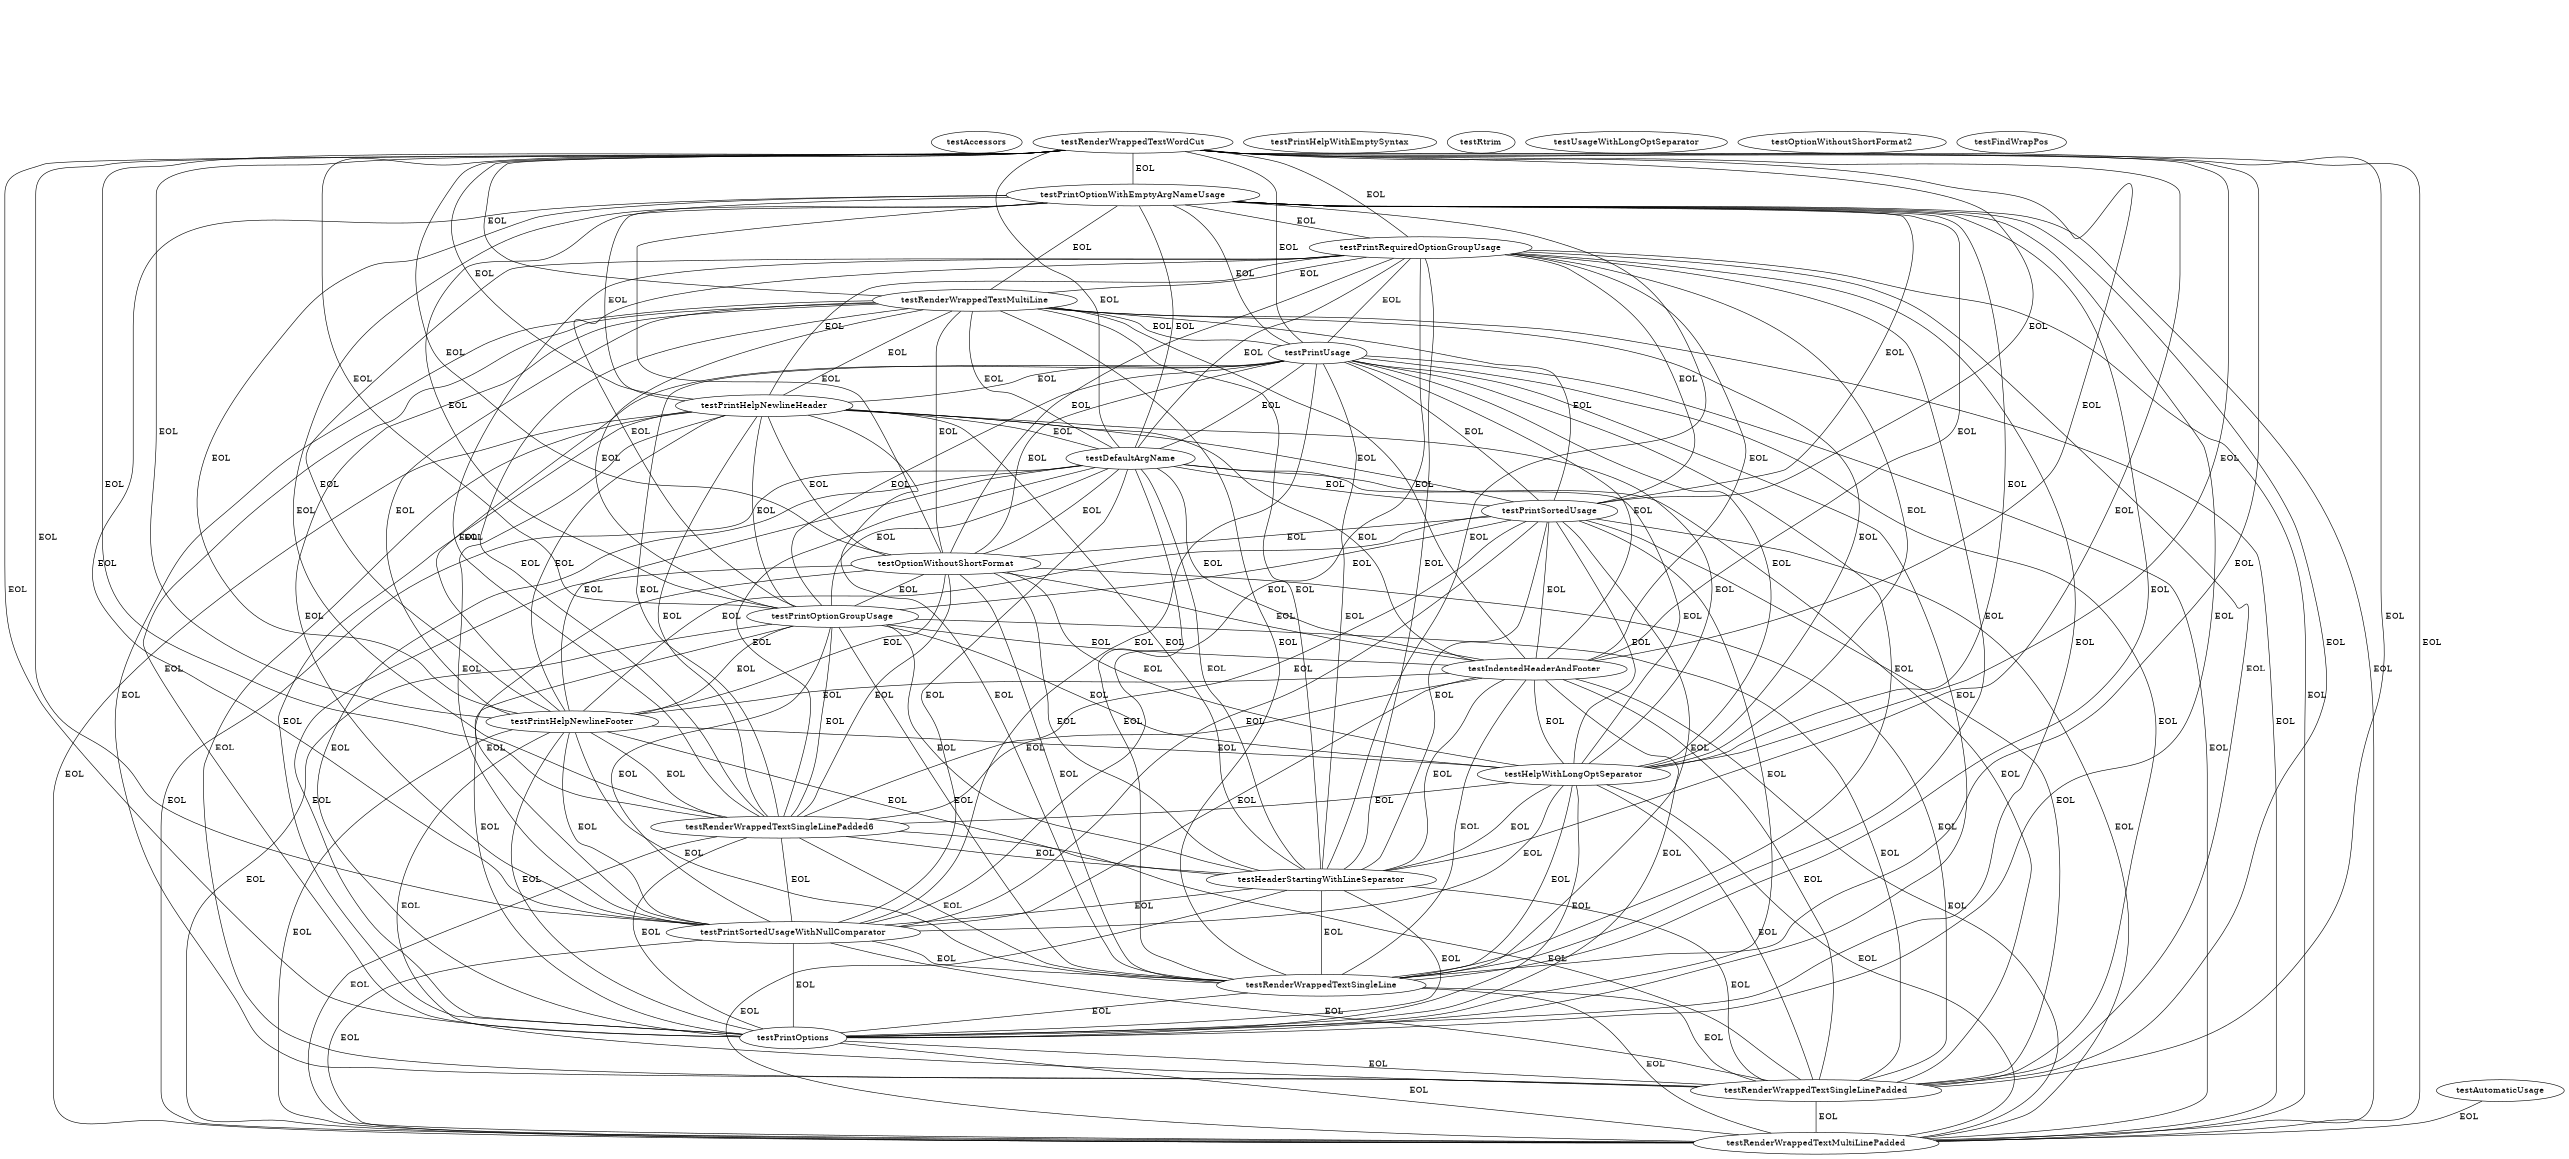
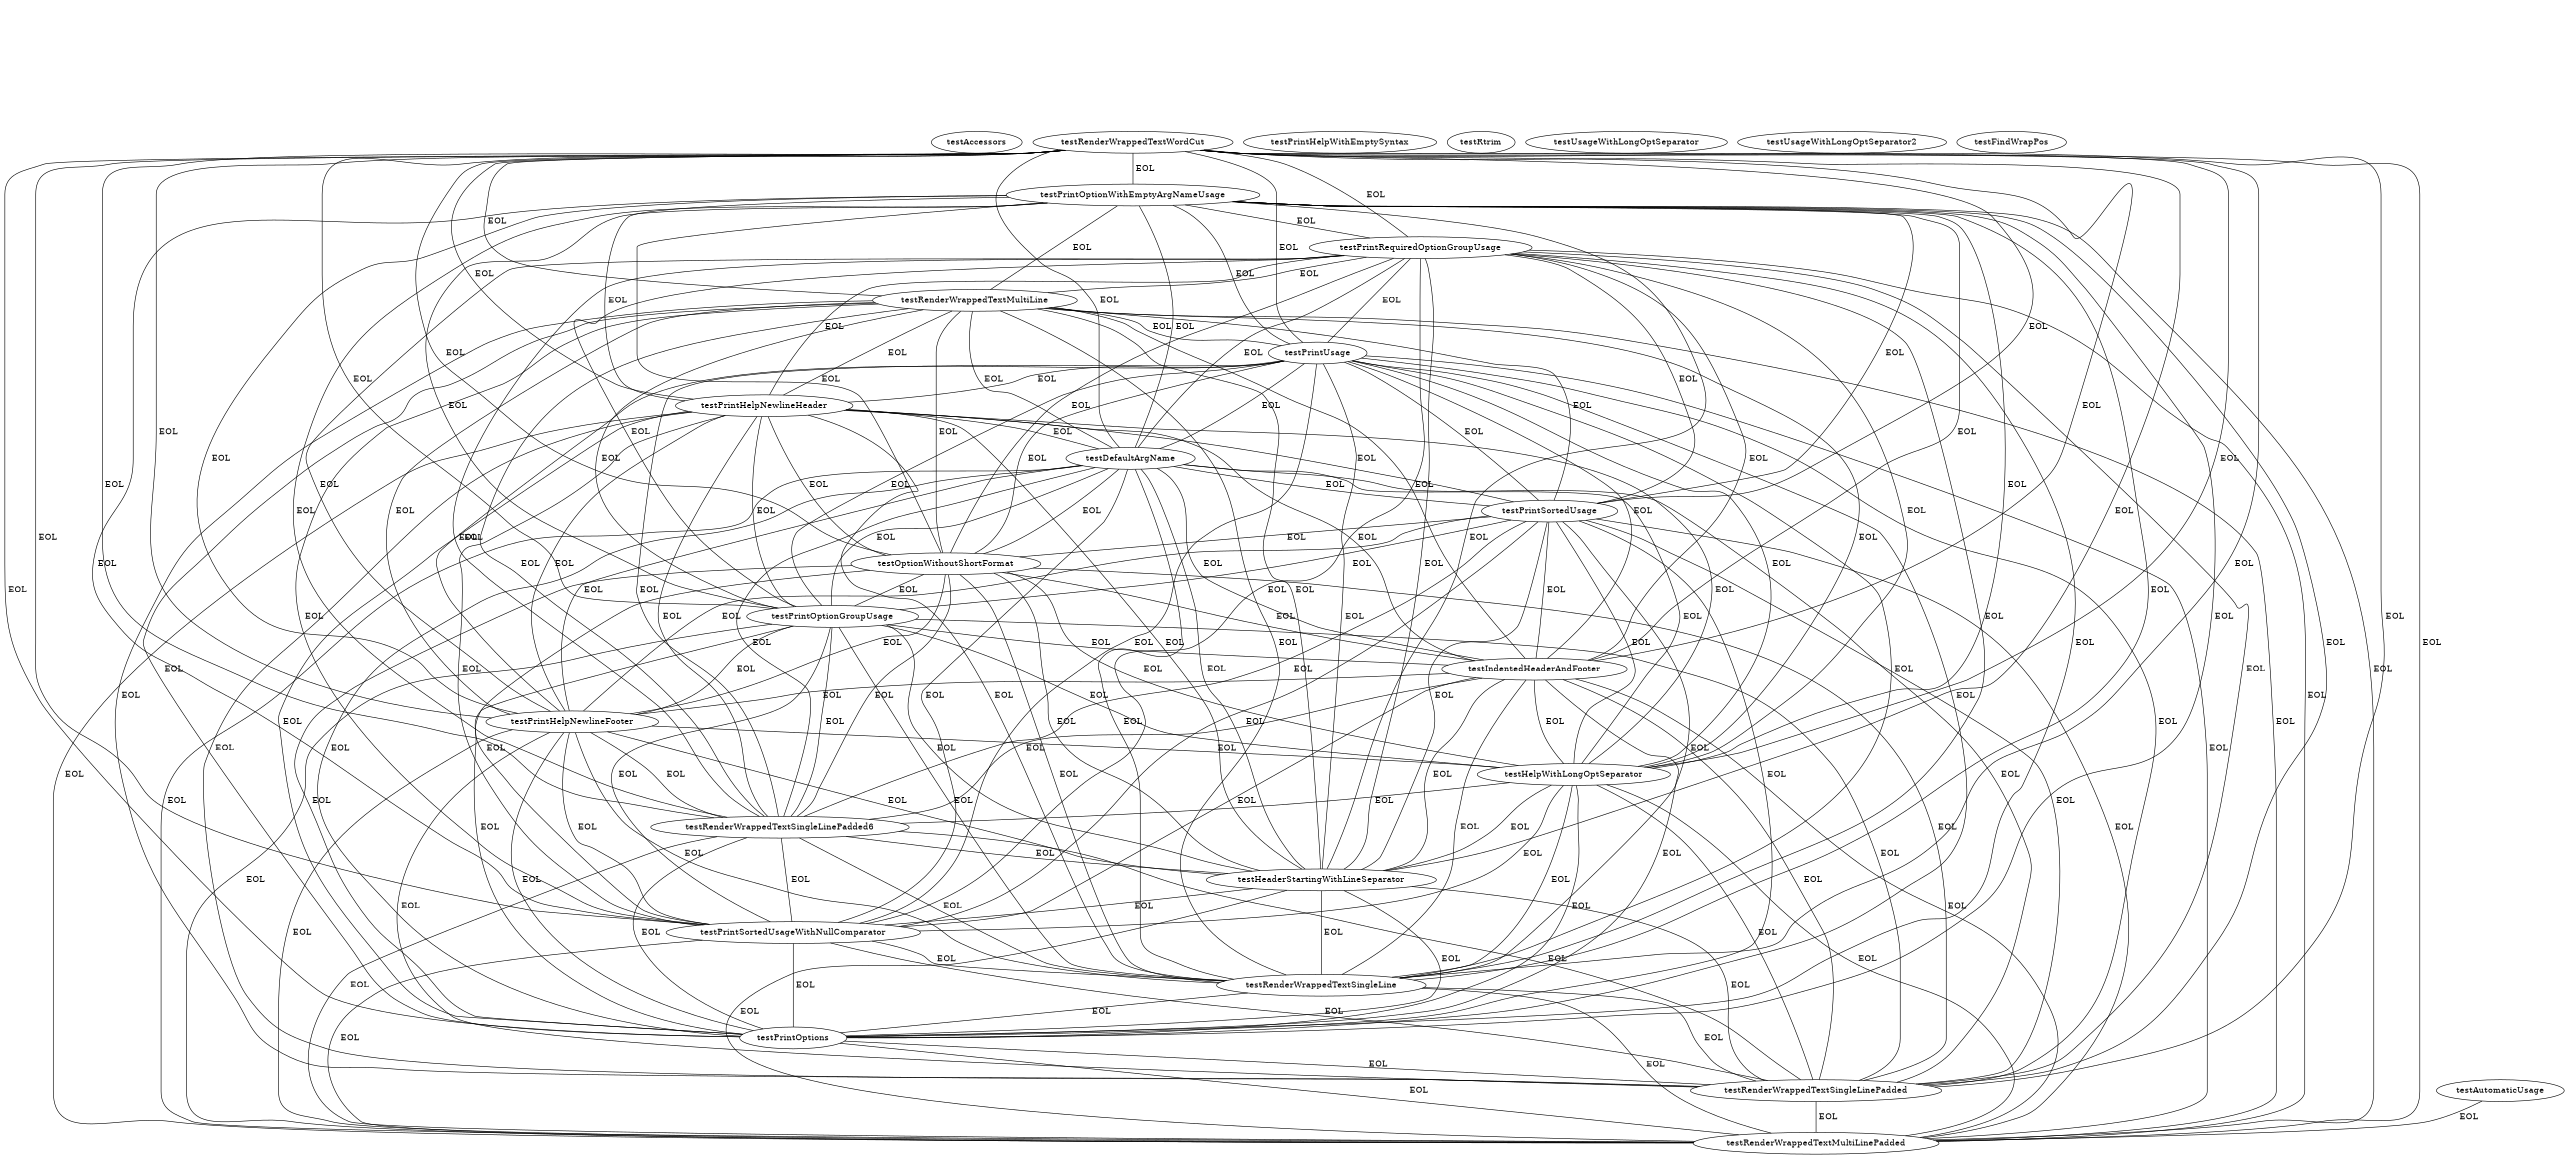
(1842, 142) -> (1842, 142)
